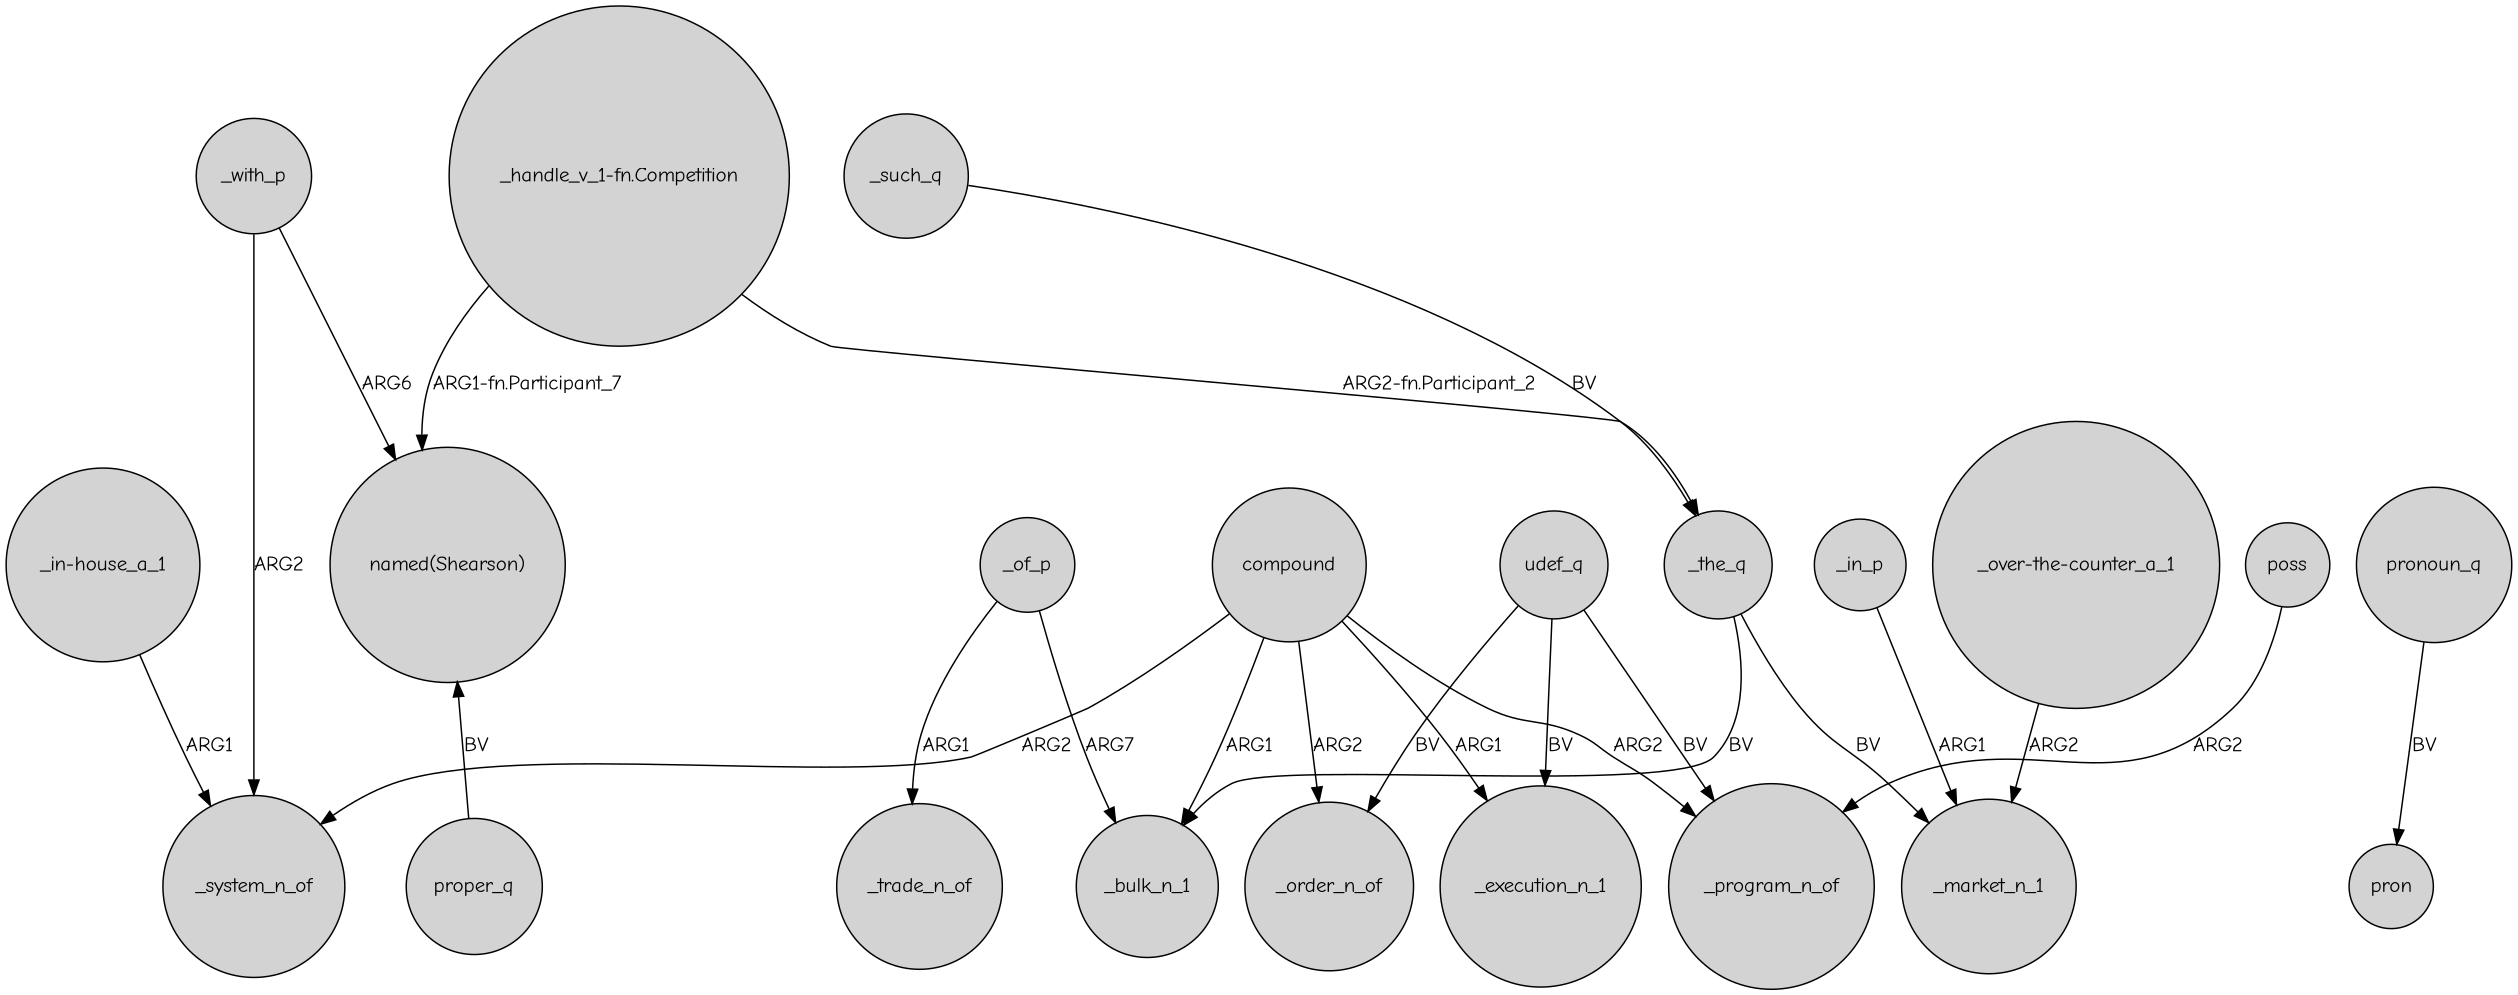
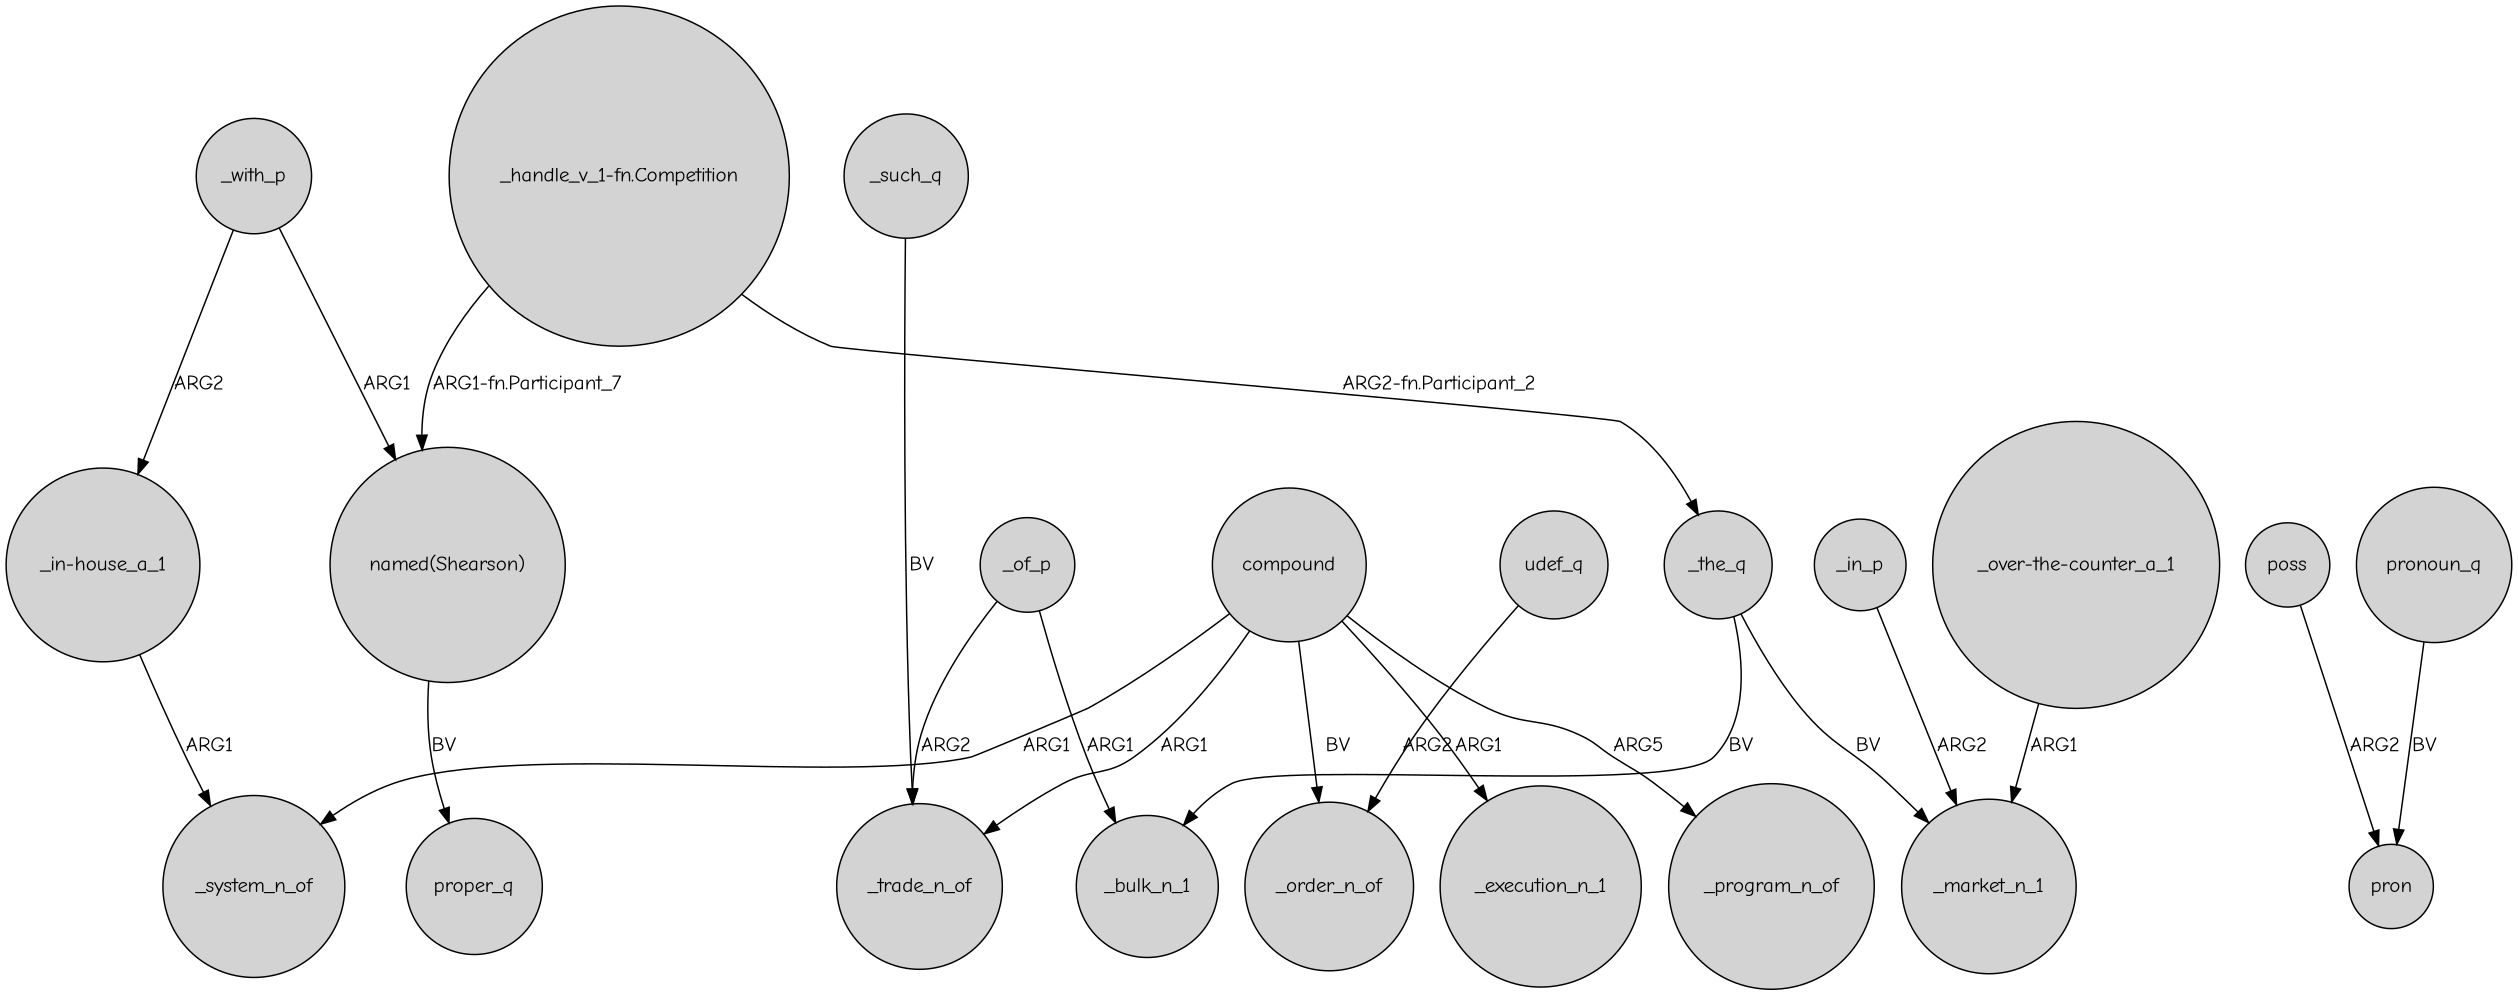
(1359, 283) -> (905, 514)
(387, 384) -> (387, 384)
(254, 507) -> (188, 345)
(1549, 695) -> none
(1645, 699) -> none
(1229, 726) -> (1141, 752)
(946, 746) -> (946, 746)
(1047, 746) -> (1047, 746)
(1110, 746) -> (1110, 746)
(1338, 746) -> (1338, 746)
(1428, 746) -> (1428, 746)
(1638, 746) -> (1638, 746)
(1962, 746) -> (1962, 746)
(2054, 746) -> (2054, 746)
(464, 758) -> (430, 746)
(2104, 762) -> (2337, 718)
